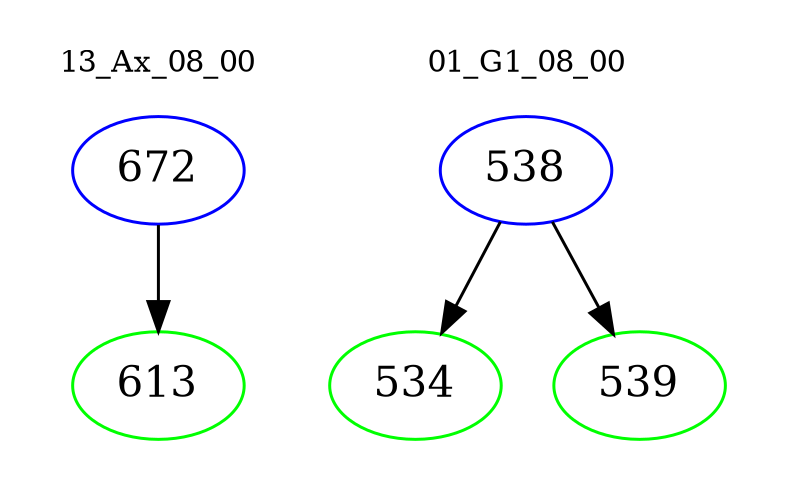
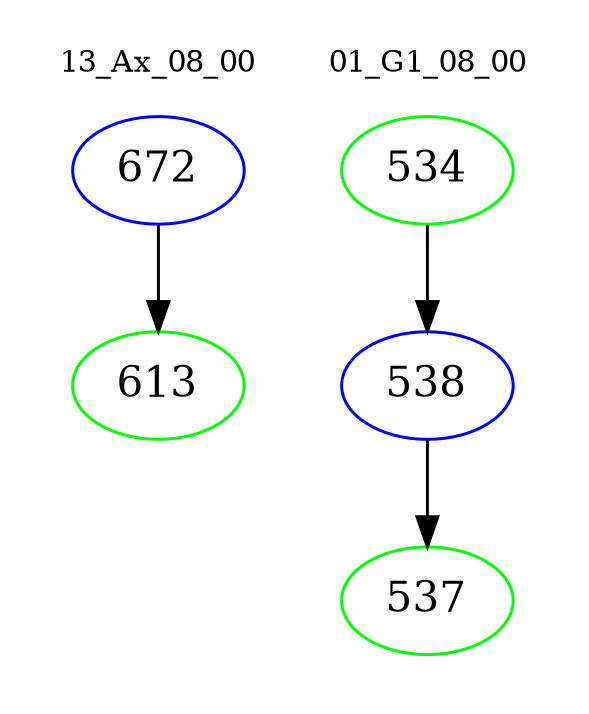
(478, 264) -> (427, 263)
(640, 386) -> (427, 601)
